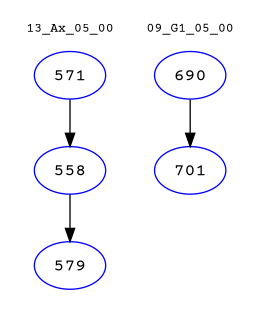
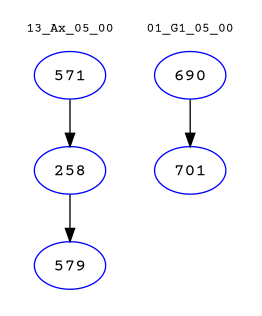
(191, 28) -> (191, 28)
(70, 170) -> (70, 170)
